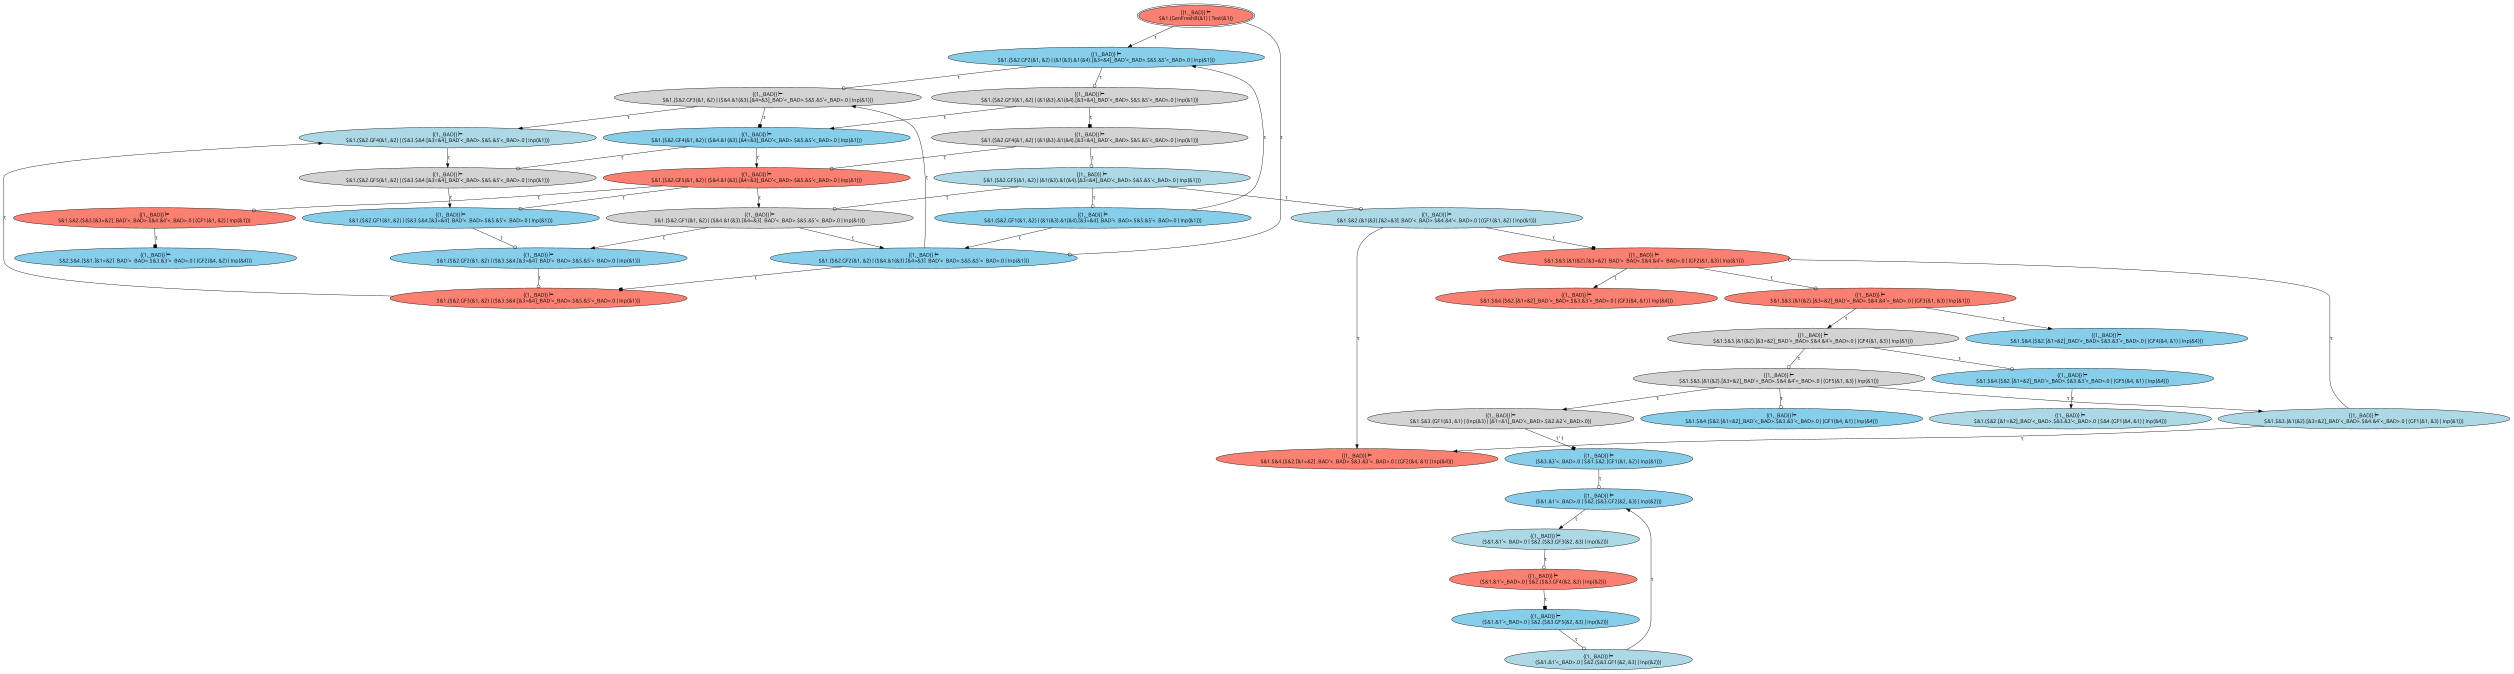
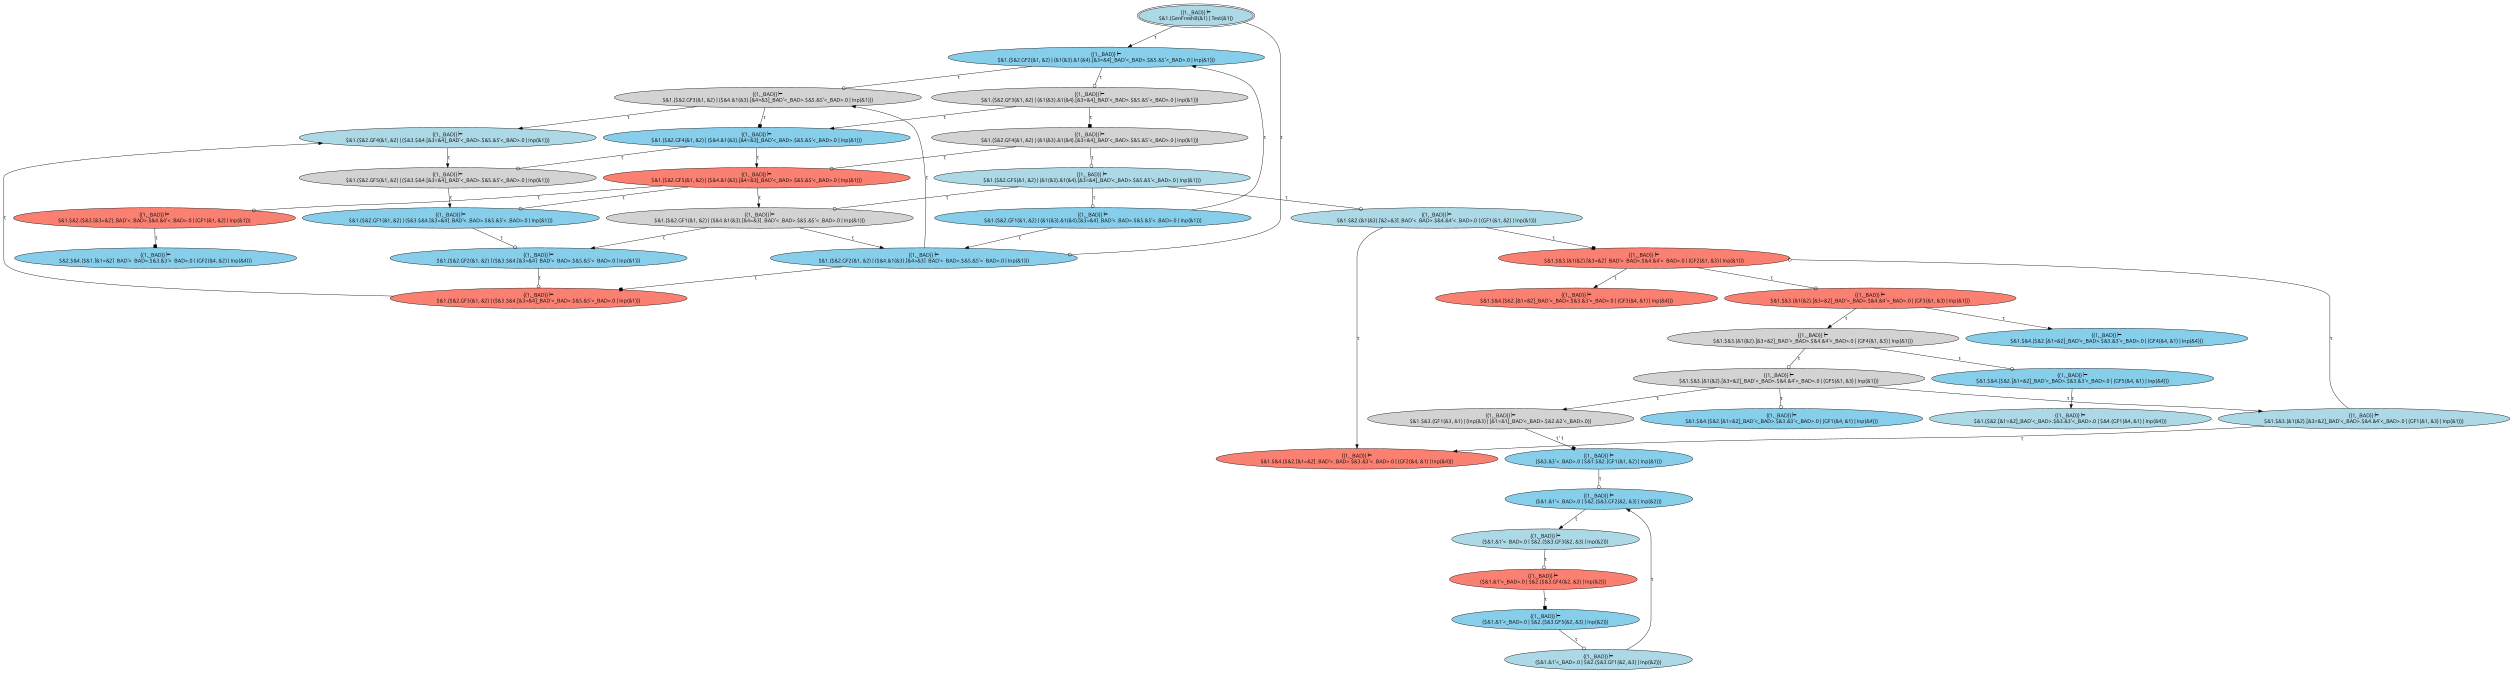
(1196, 16) -> (1196, 16)
